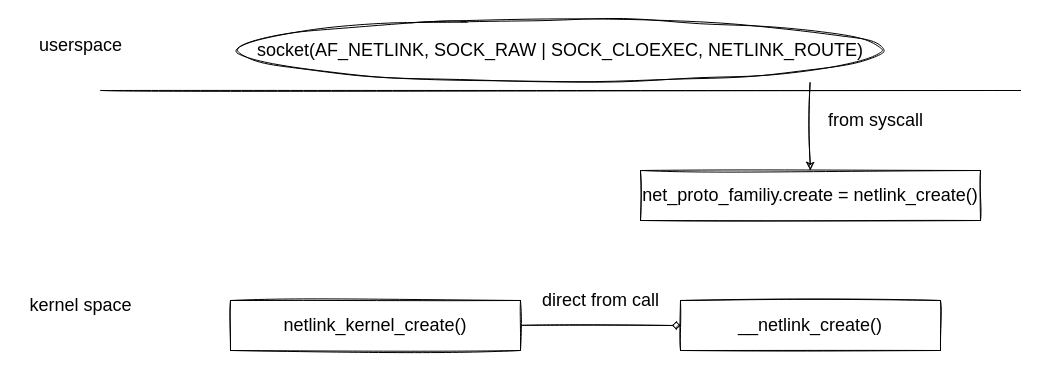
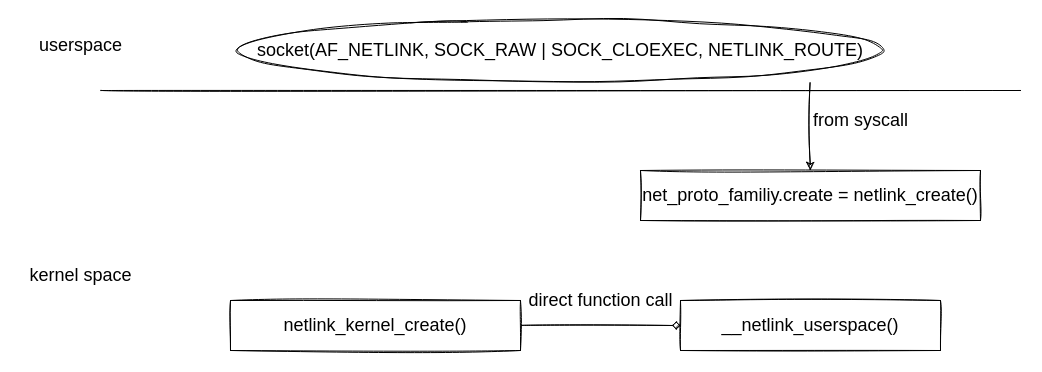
(876, 121) -> (861, 121)
(601, 301) -> (601, 301)
(81, 306) -> (81, 276)
(811, 326) -> (811, 326)
